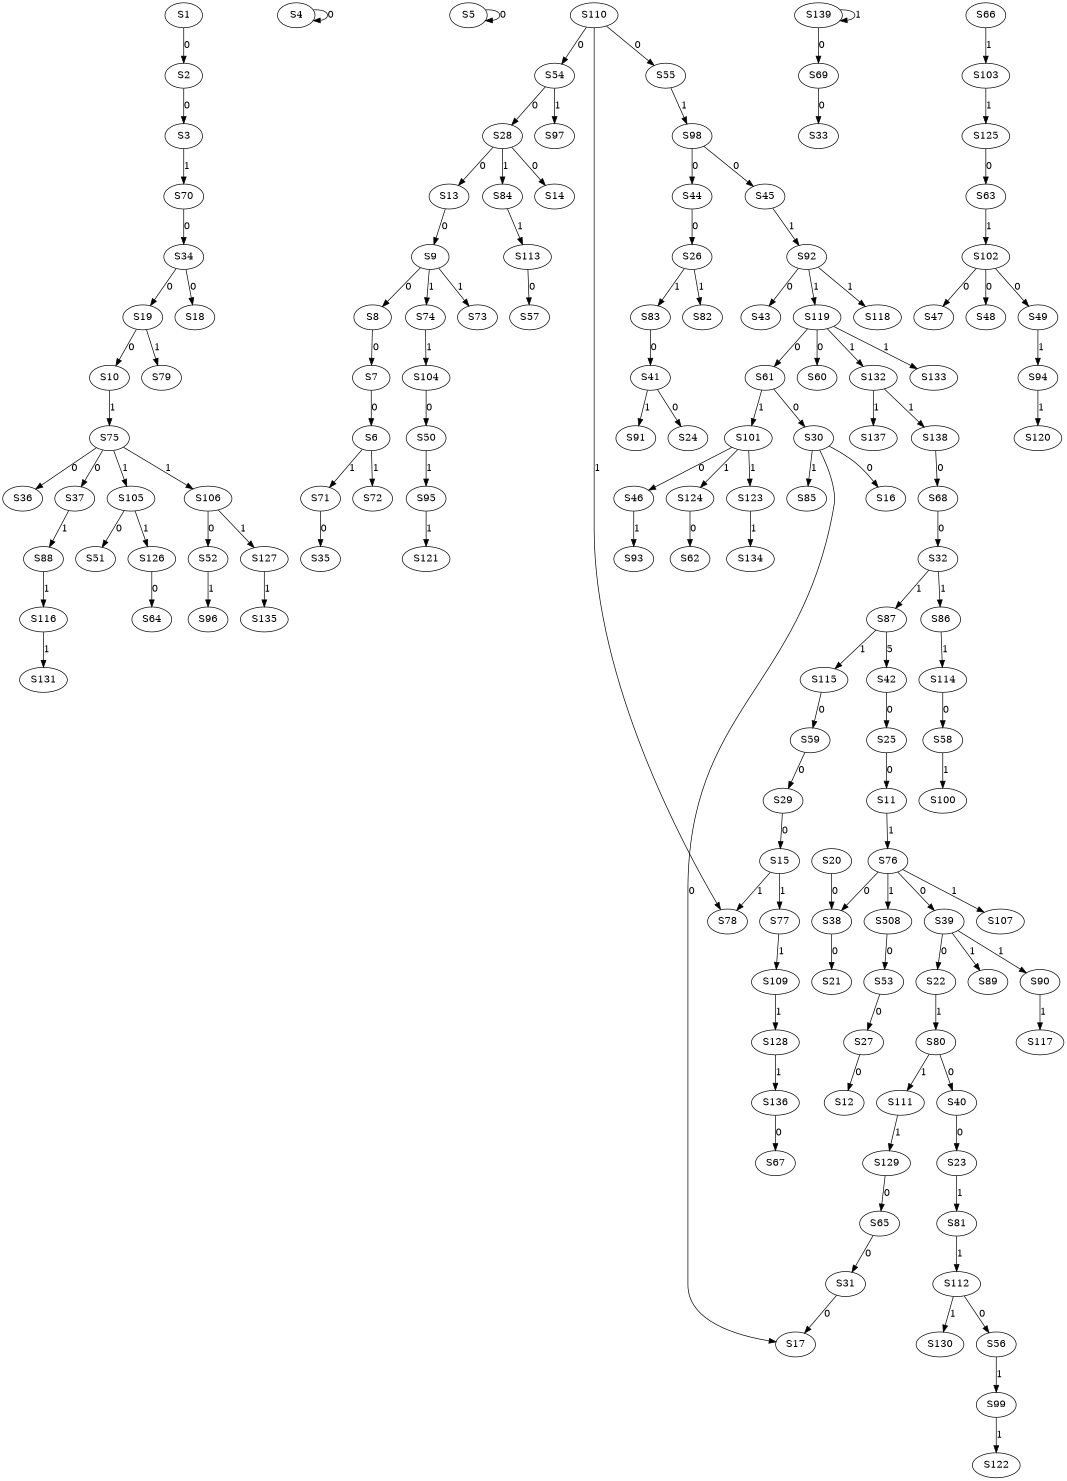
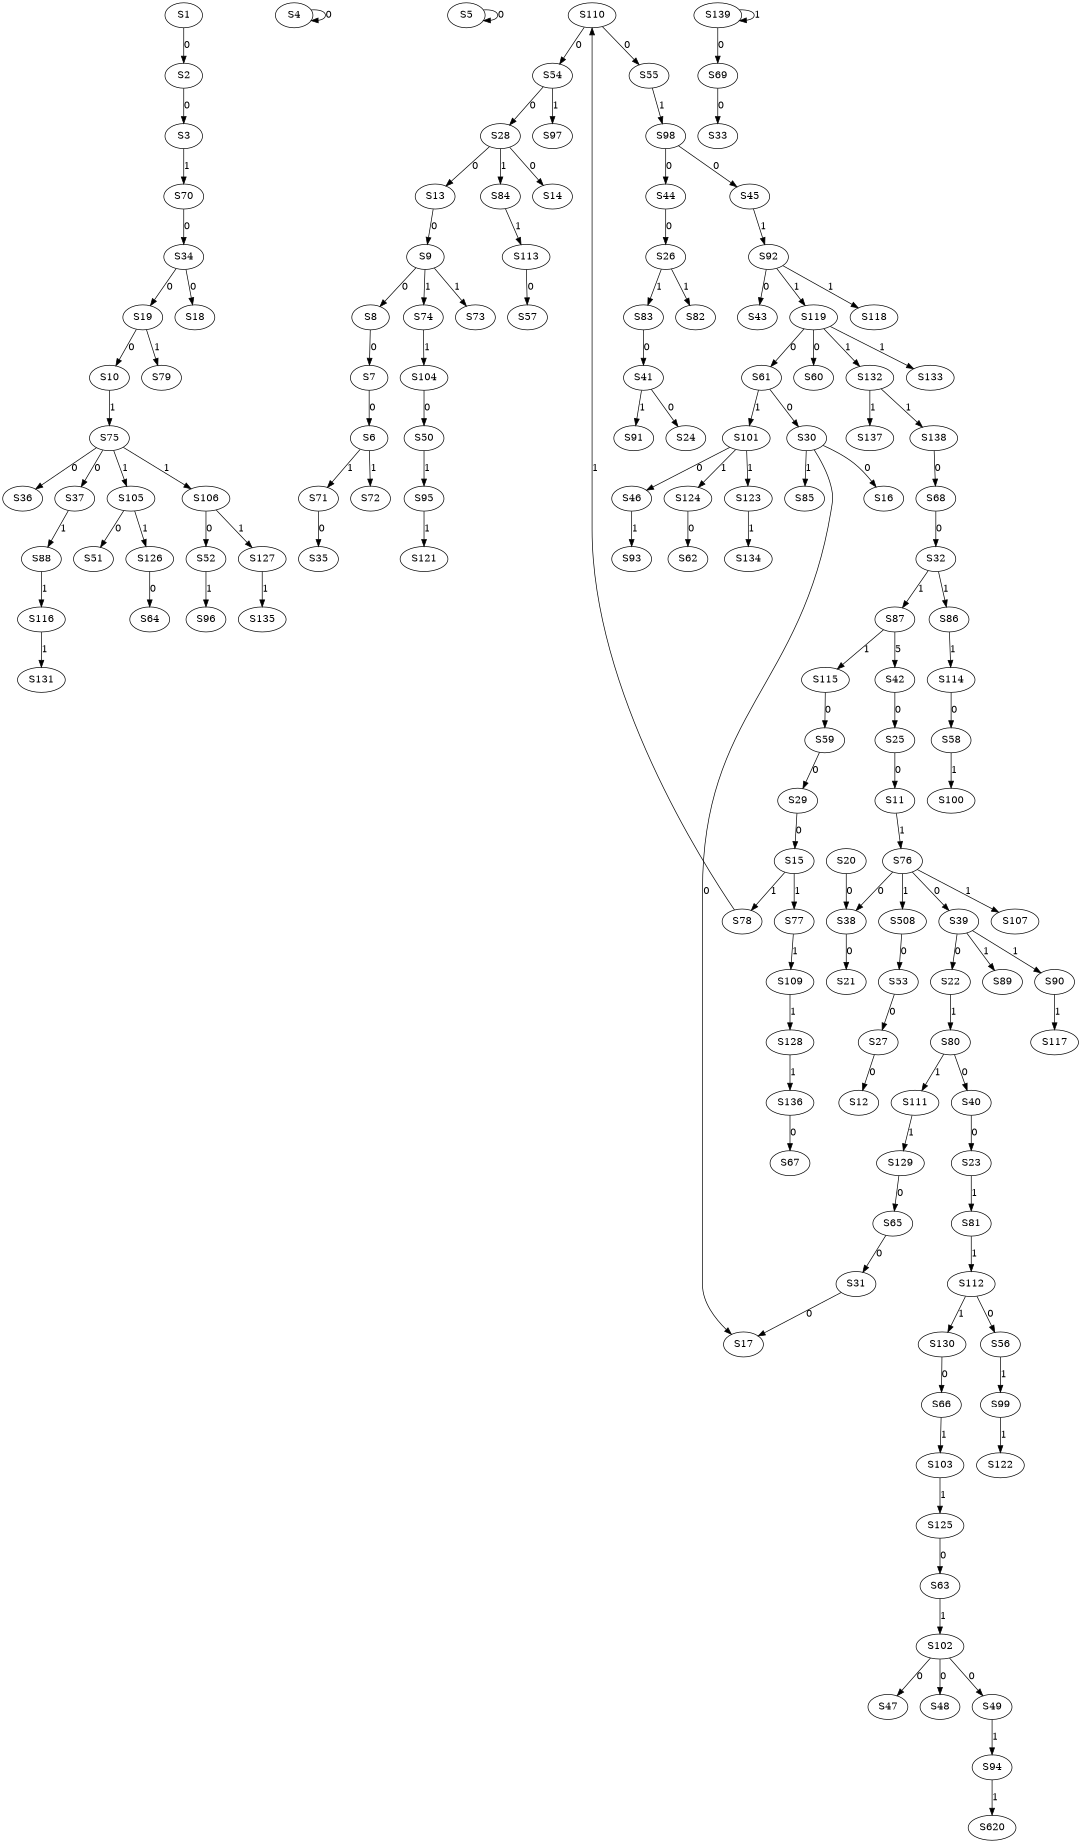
(1038, 438) -> (992, 1828)
(594, 477) -> (592, 488)
none -> (942, 1371)
